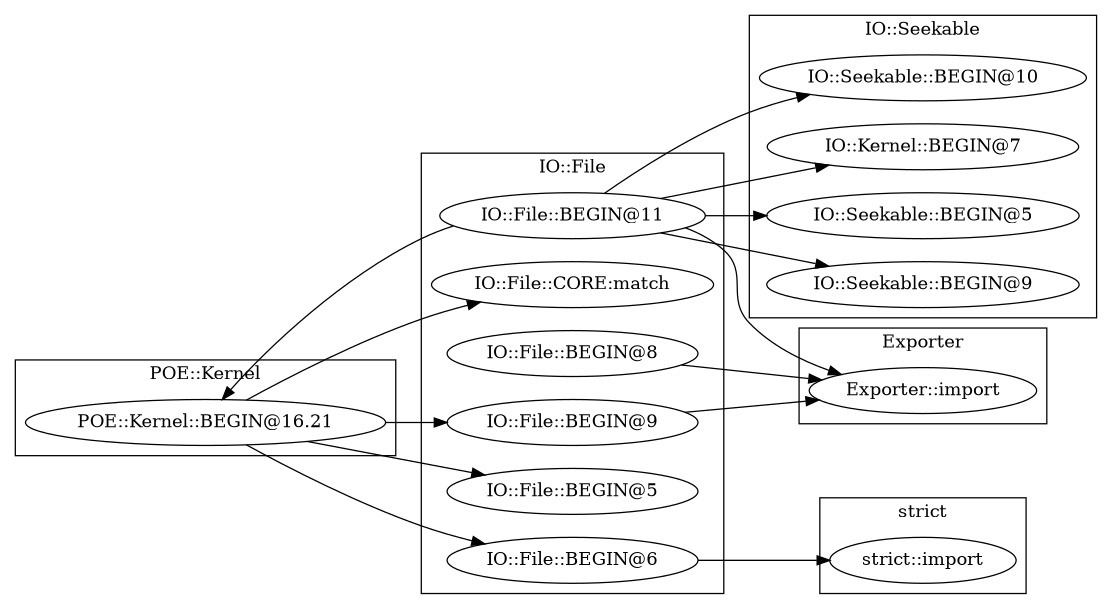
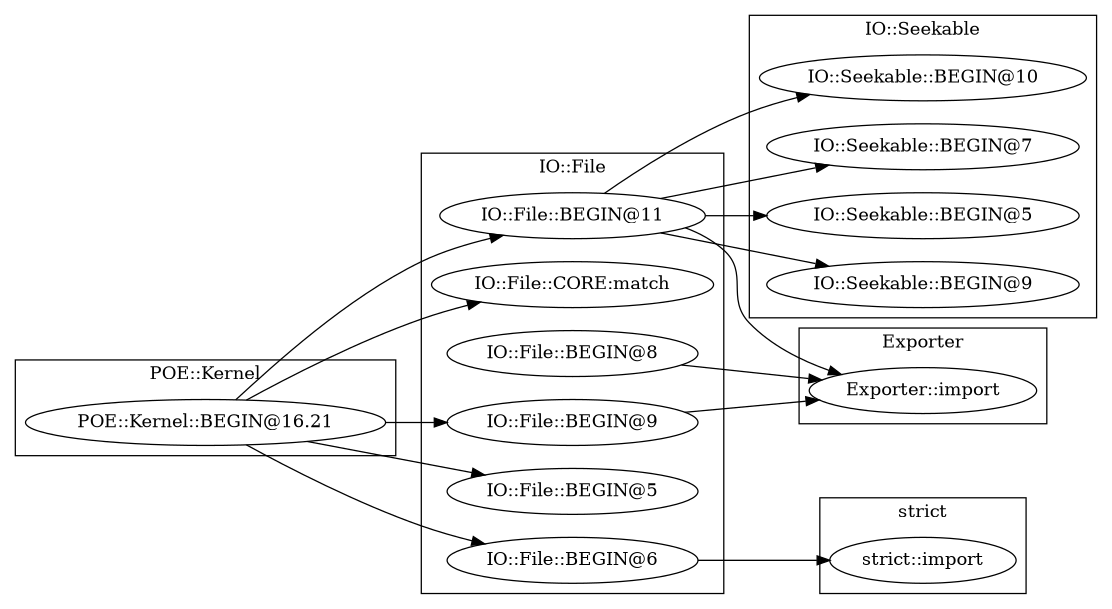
(923, 147) -> (923, 147)
(333, 295) -> (353, 303)
